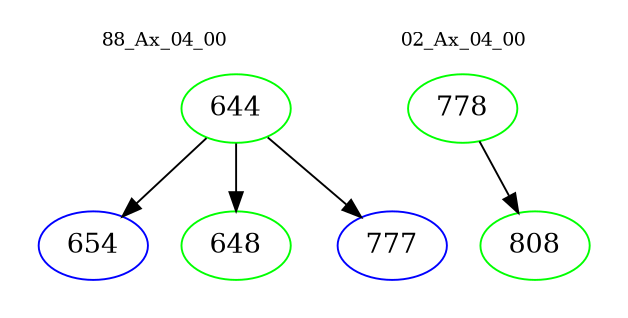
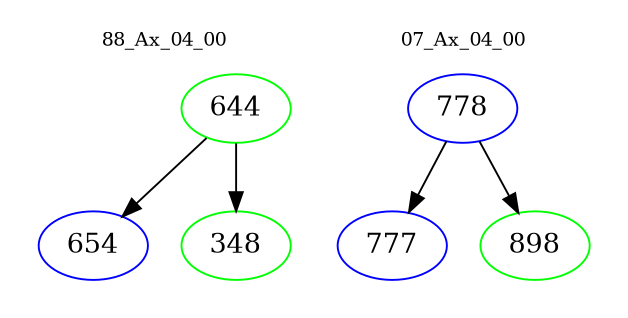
(464, 41) -> (464, 41)
(463, 109) -> (463, 109)
(293, 159) -> (432, 168)
(236, 246) -> (236, 246)
(535, 246) -> (535, 246)
